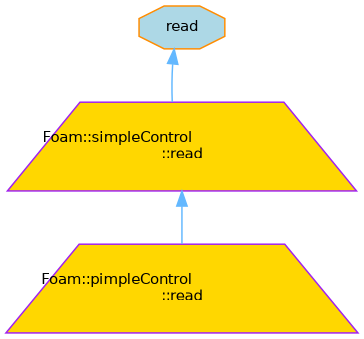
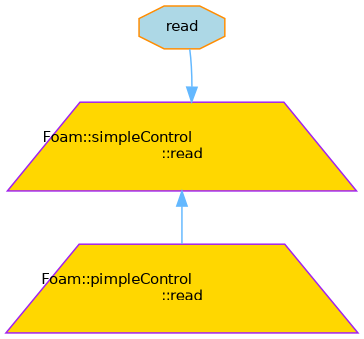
(172, 83) -> (191, 68)
